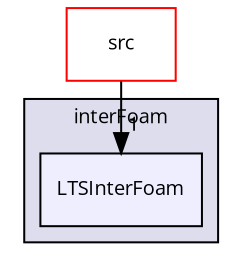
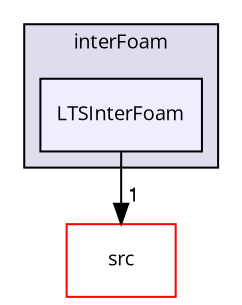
(121, 111) -> (121, 180)
